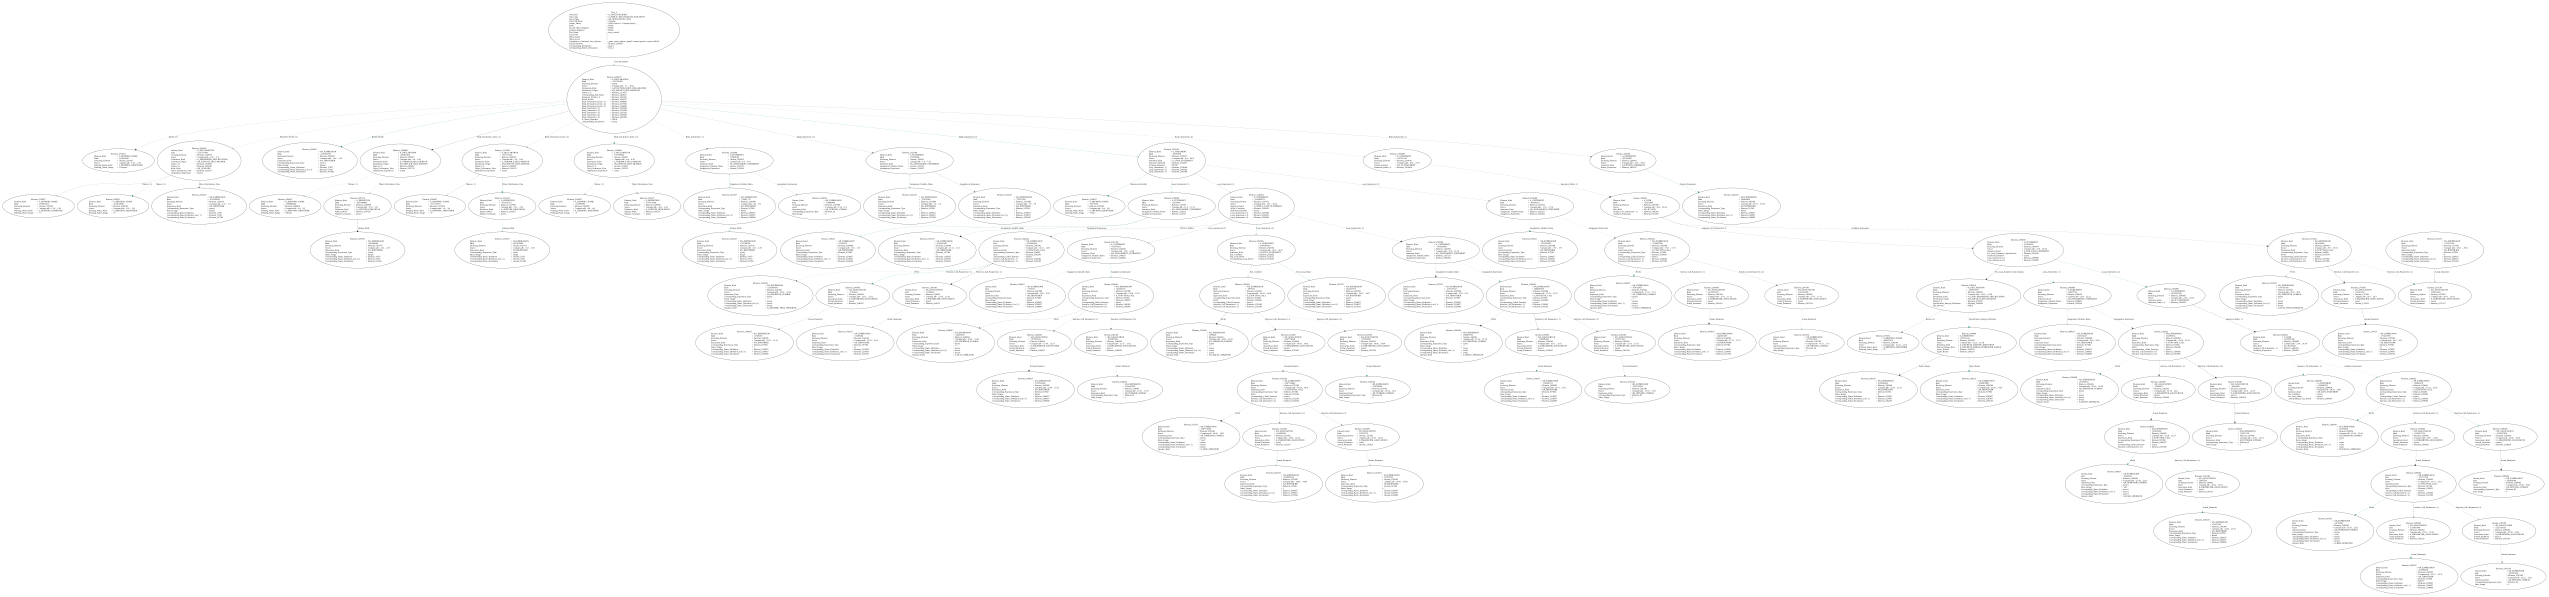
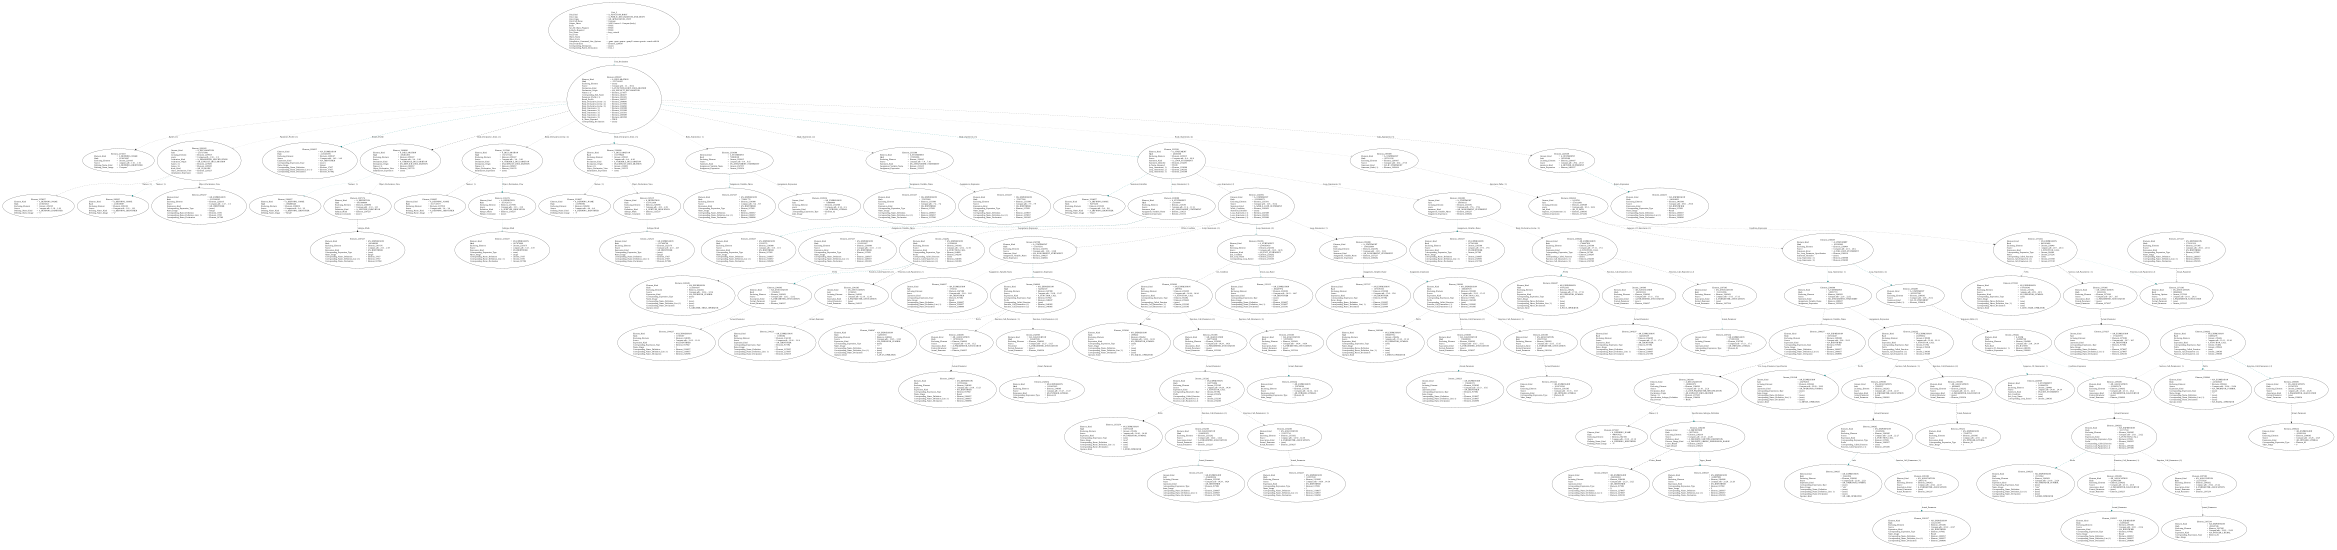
(598, 168) -> (599, 168)
(730, 227) -> (647, 225)
(1598, 228) -> (1528, 228)
(1093, 258) -> (1012, 258)
(1994, 272) -> (1753, 366)
(1095, 346) -> (1014, 346)
(2338, 366) -> (2063, 366)
(1266, 392) -> (1189, 392)
